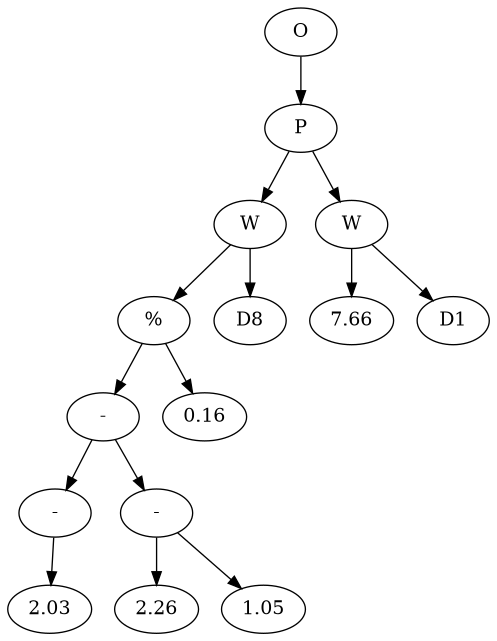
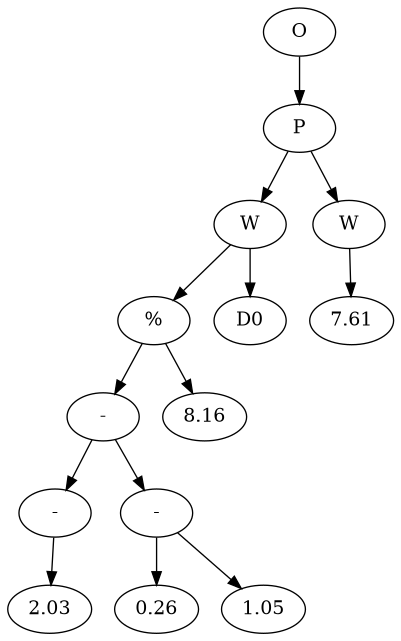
(250, 321) -> (250, 321)
(352, 321) -> (352, 321)
(453, 321) -> none
(205, 417) -> (205, 417)
(157, 609) -> (157, 609)
